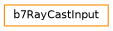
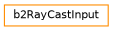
(56, 15) -> (56, 15)
